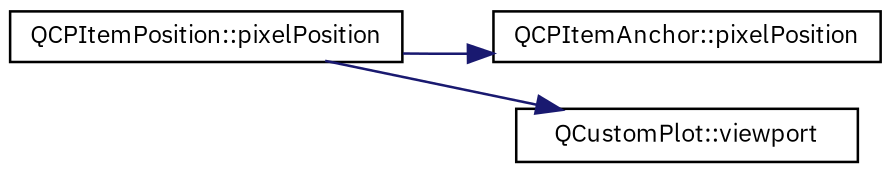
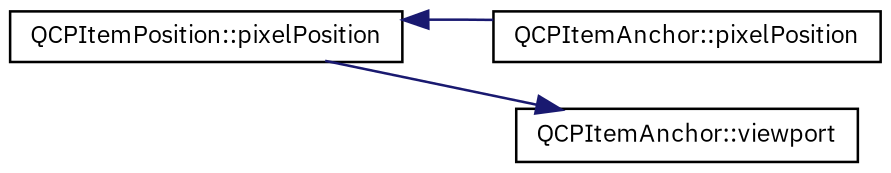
(435, 54) -> (461, 20)
(687, 135) -> (687, 135)
